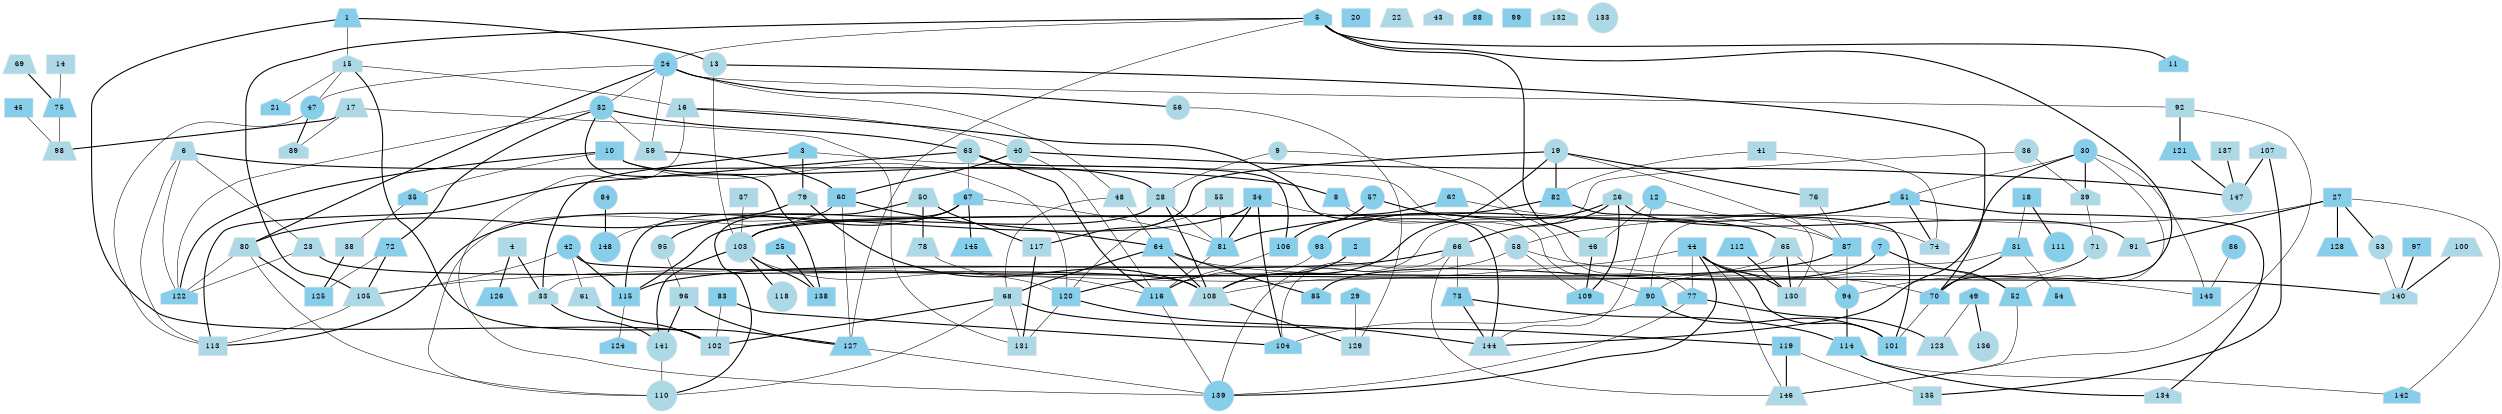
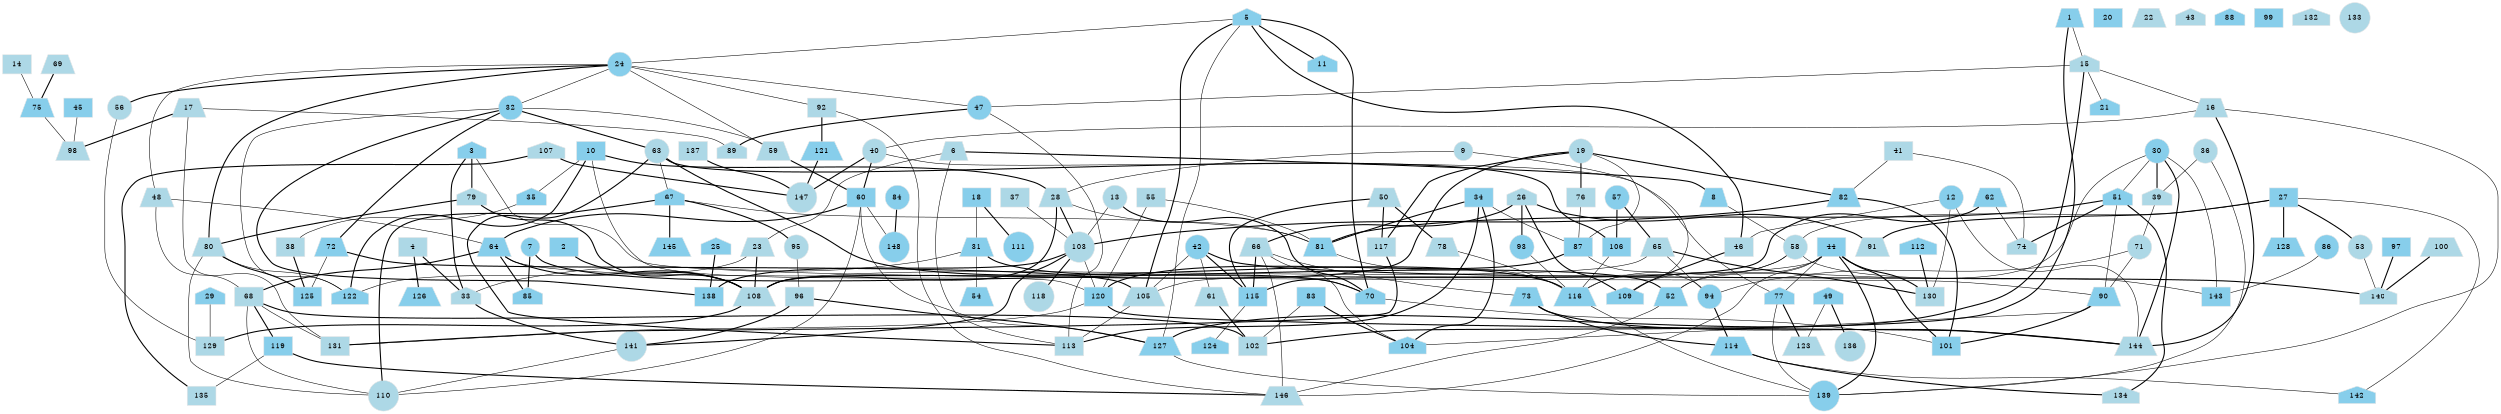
(533, 29) -> none
(1161, 198) -> (1056, 198)
(164, 224) -> none
(1737, 247) -> (1918, 247)
